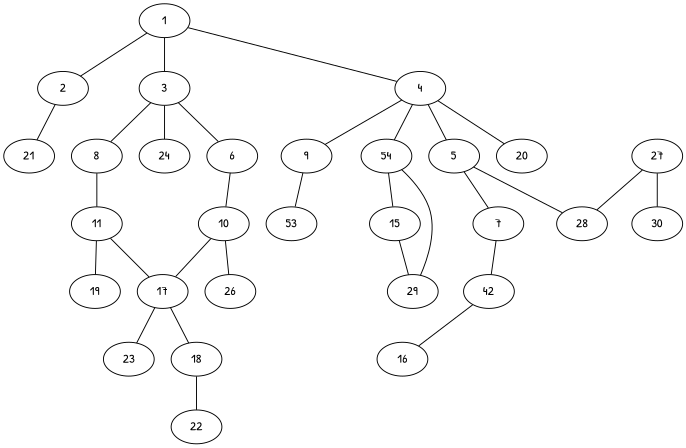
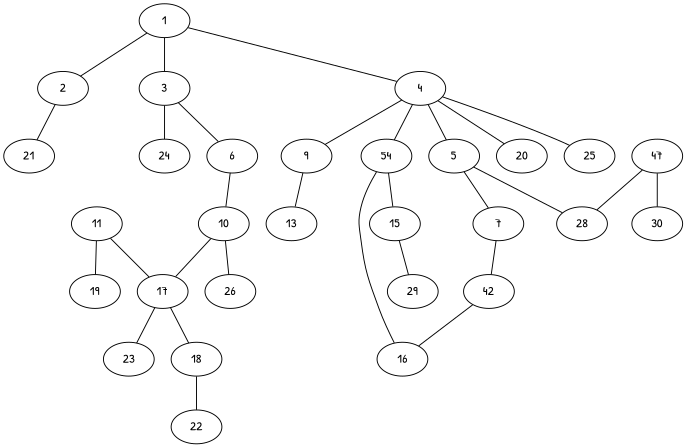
(97, 156) -> none
none -> (590, 156)
(657, 156) -> (657, 156)
(431, 219) -> (364, 258)
(291, 224) -> (291, 224)
